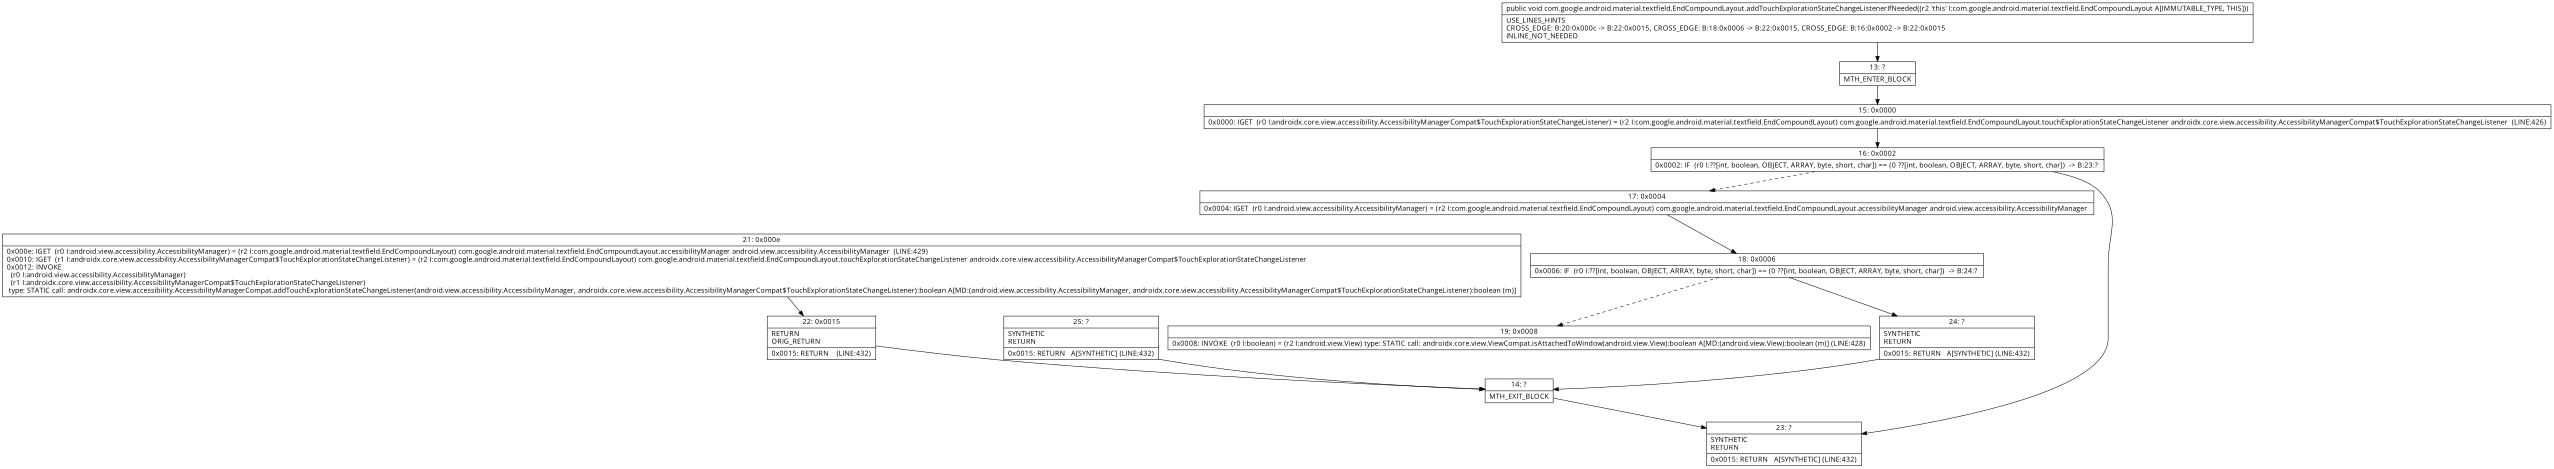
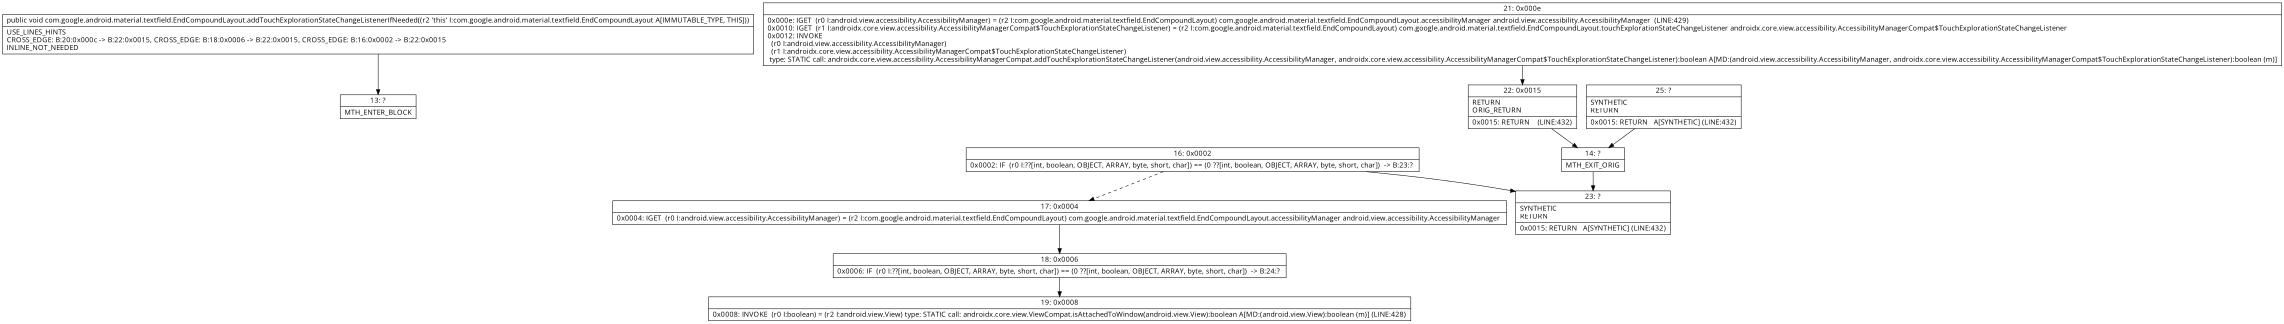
(1878, 117) -> none
(1641, 301) -> (1060, 285)
(1957, 338) -> none
(1519, 397) -> (1593, 165)
